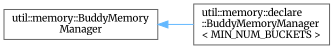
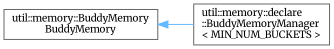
(81, 24) -> (81, 24)
